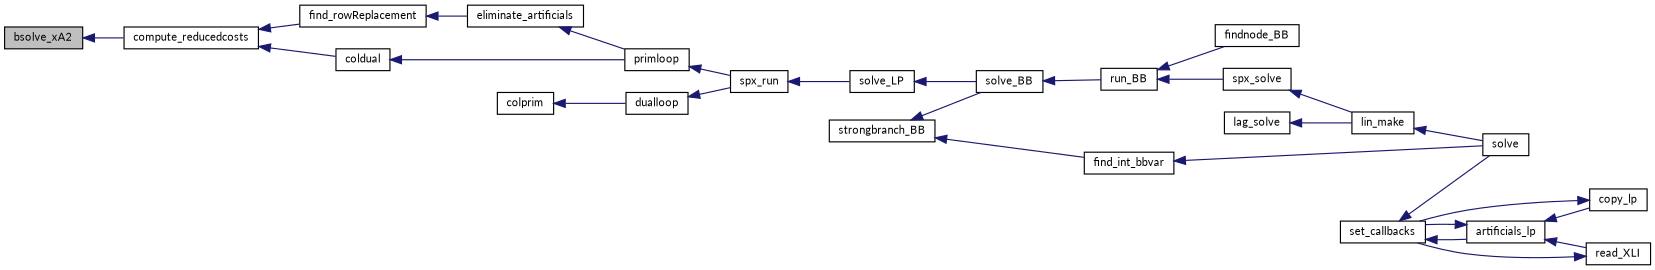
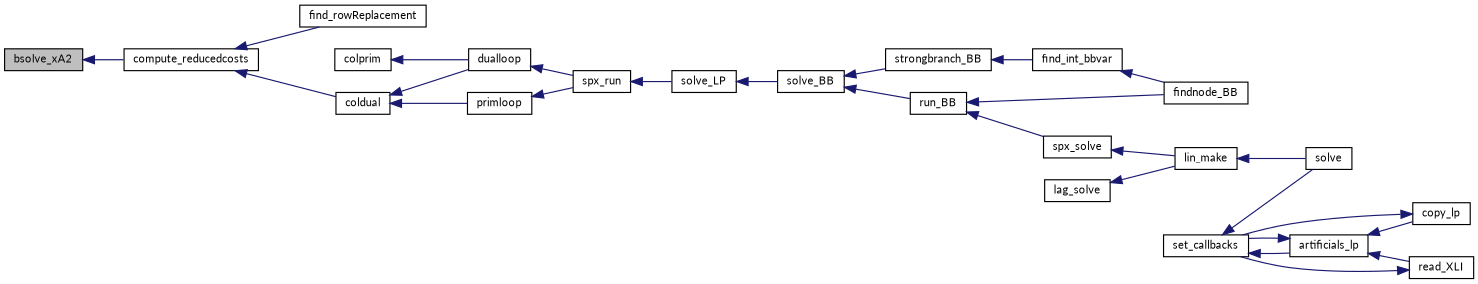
(525, 16) -> none
none -> (435, 80)
(951, 104) -> (871, 71)
(1334, 153) -> (1148, 78)
